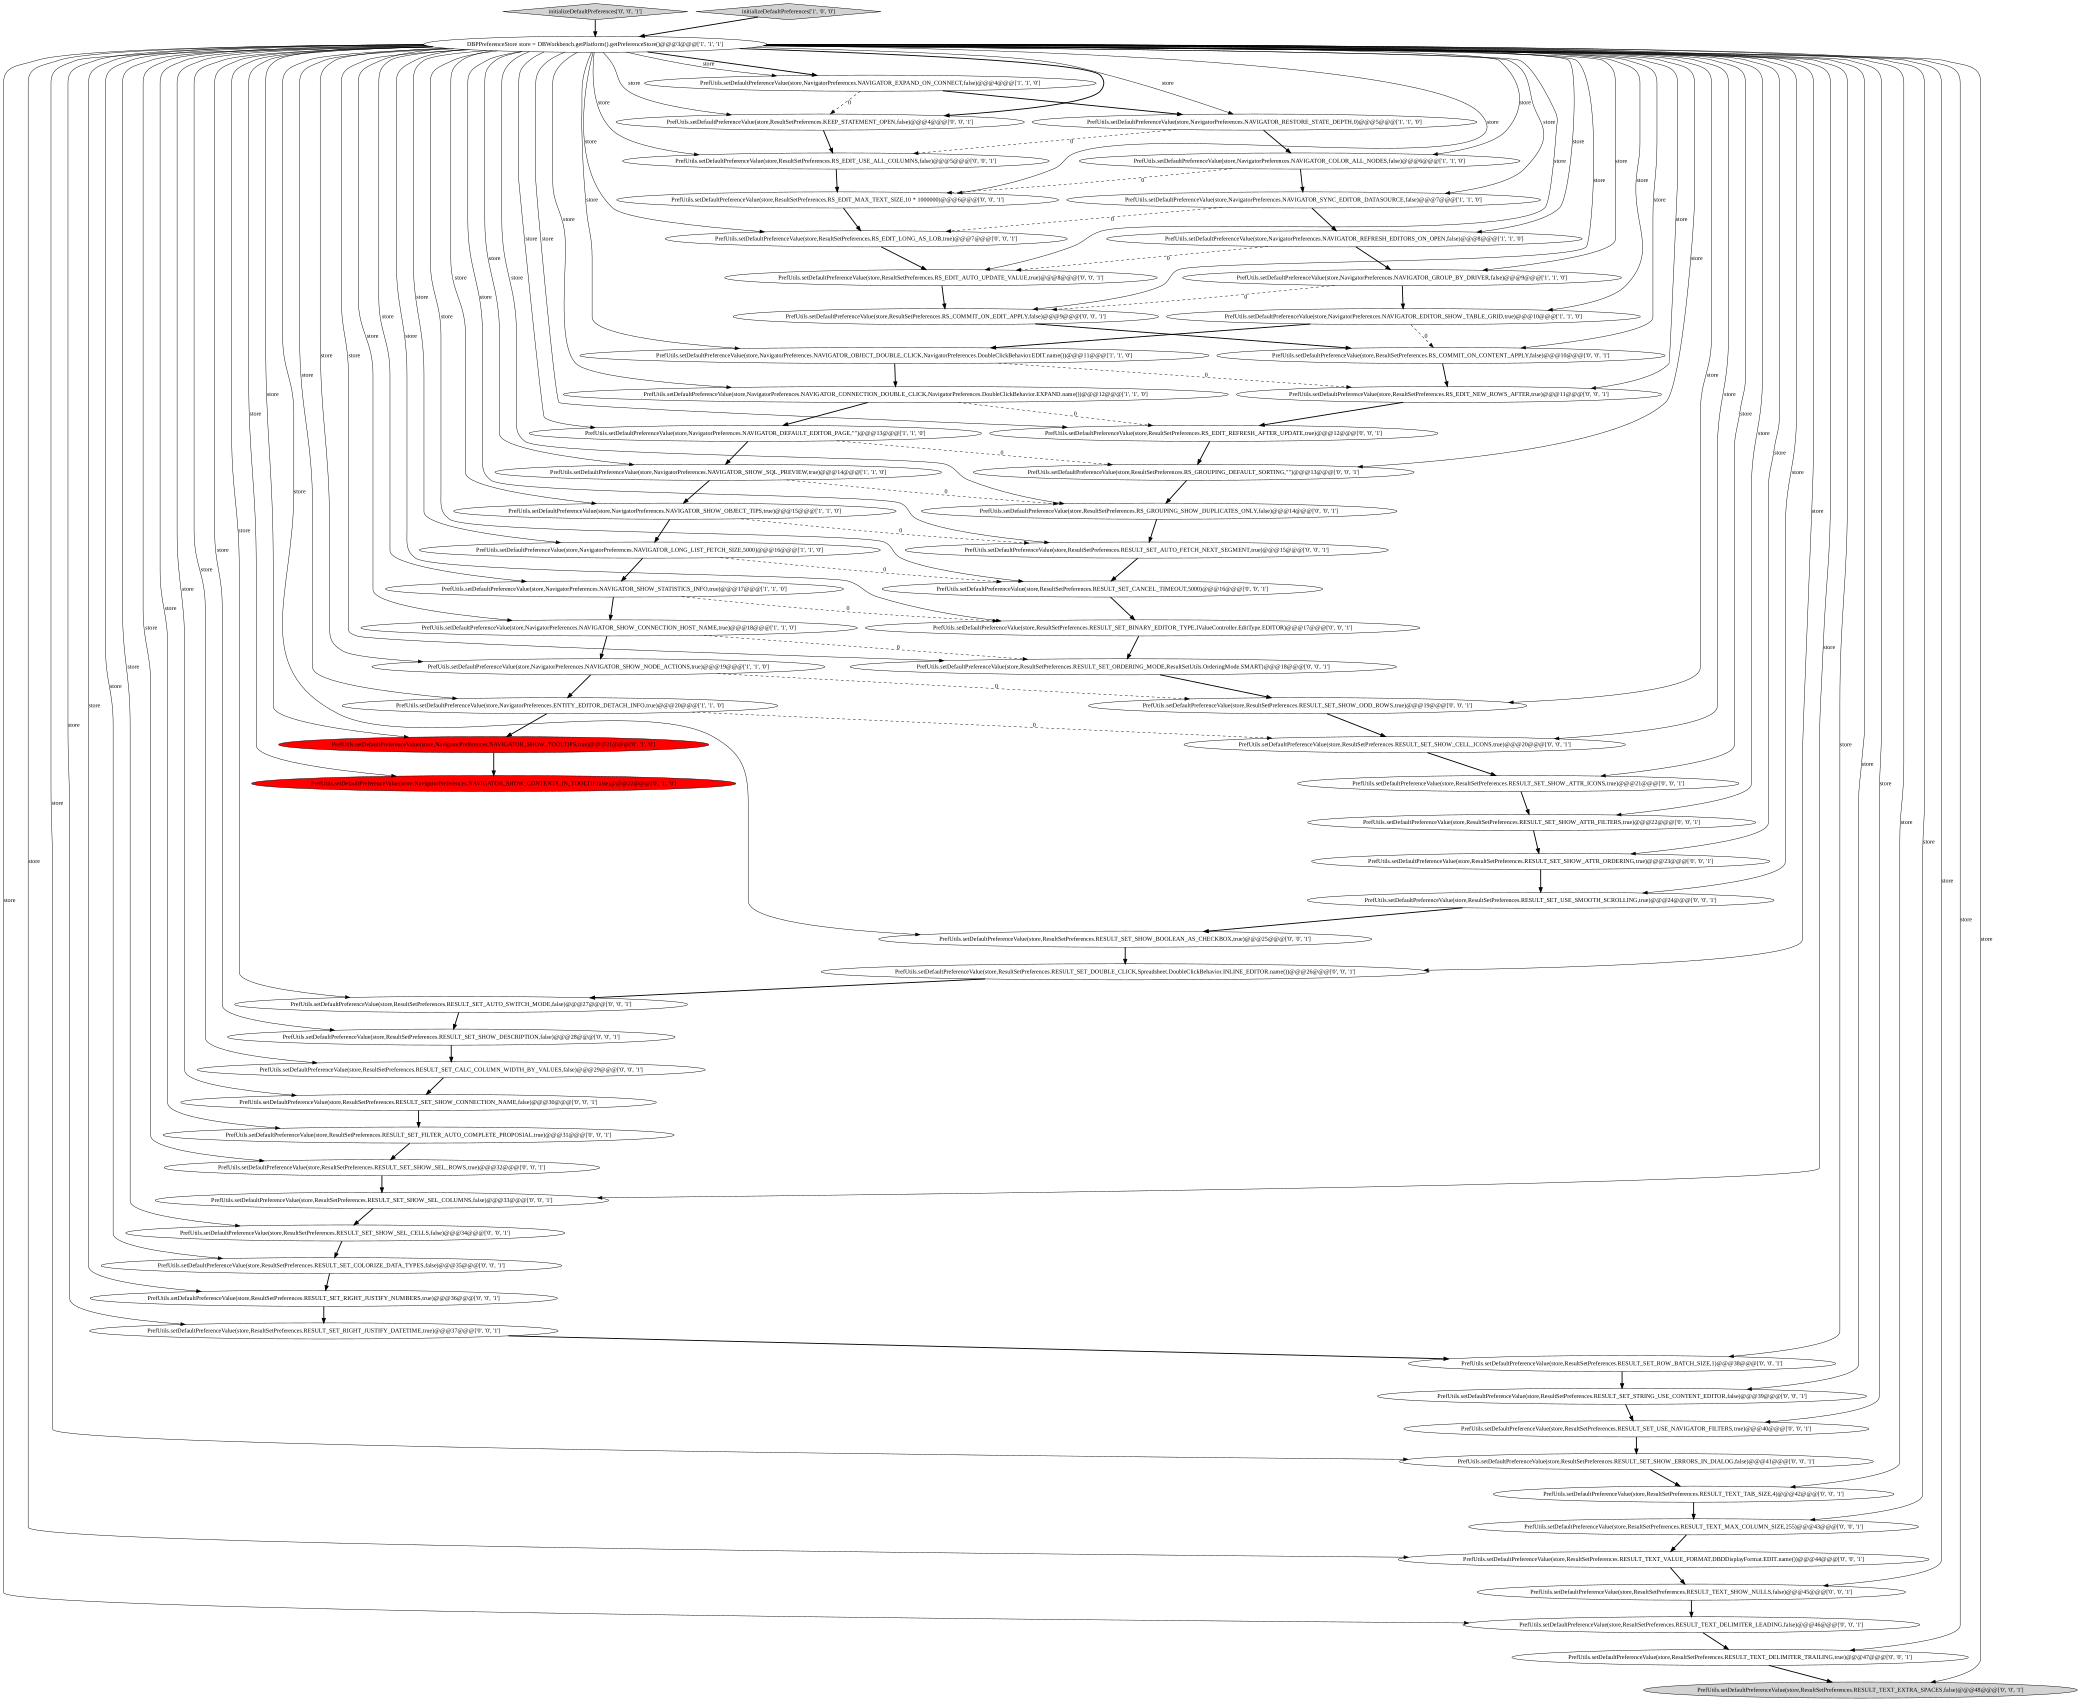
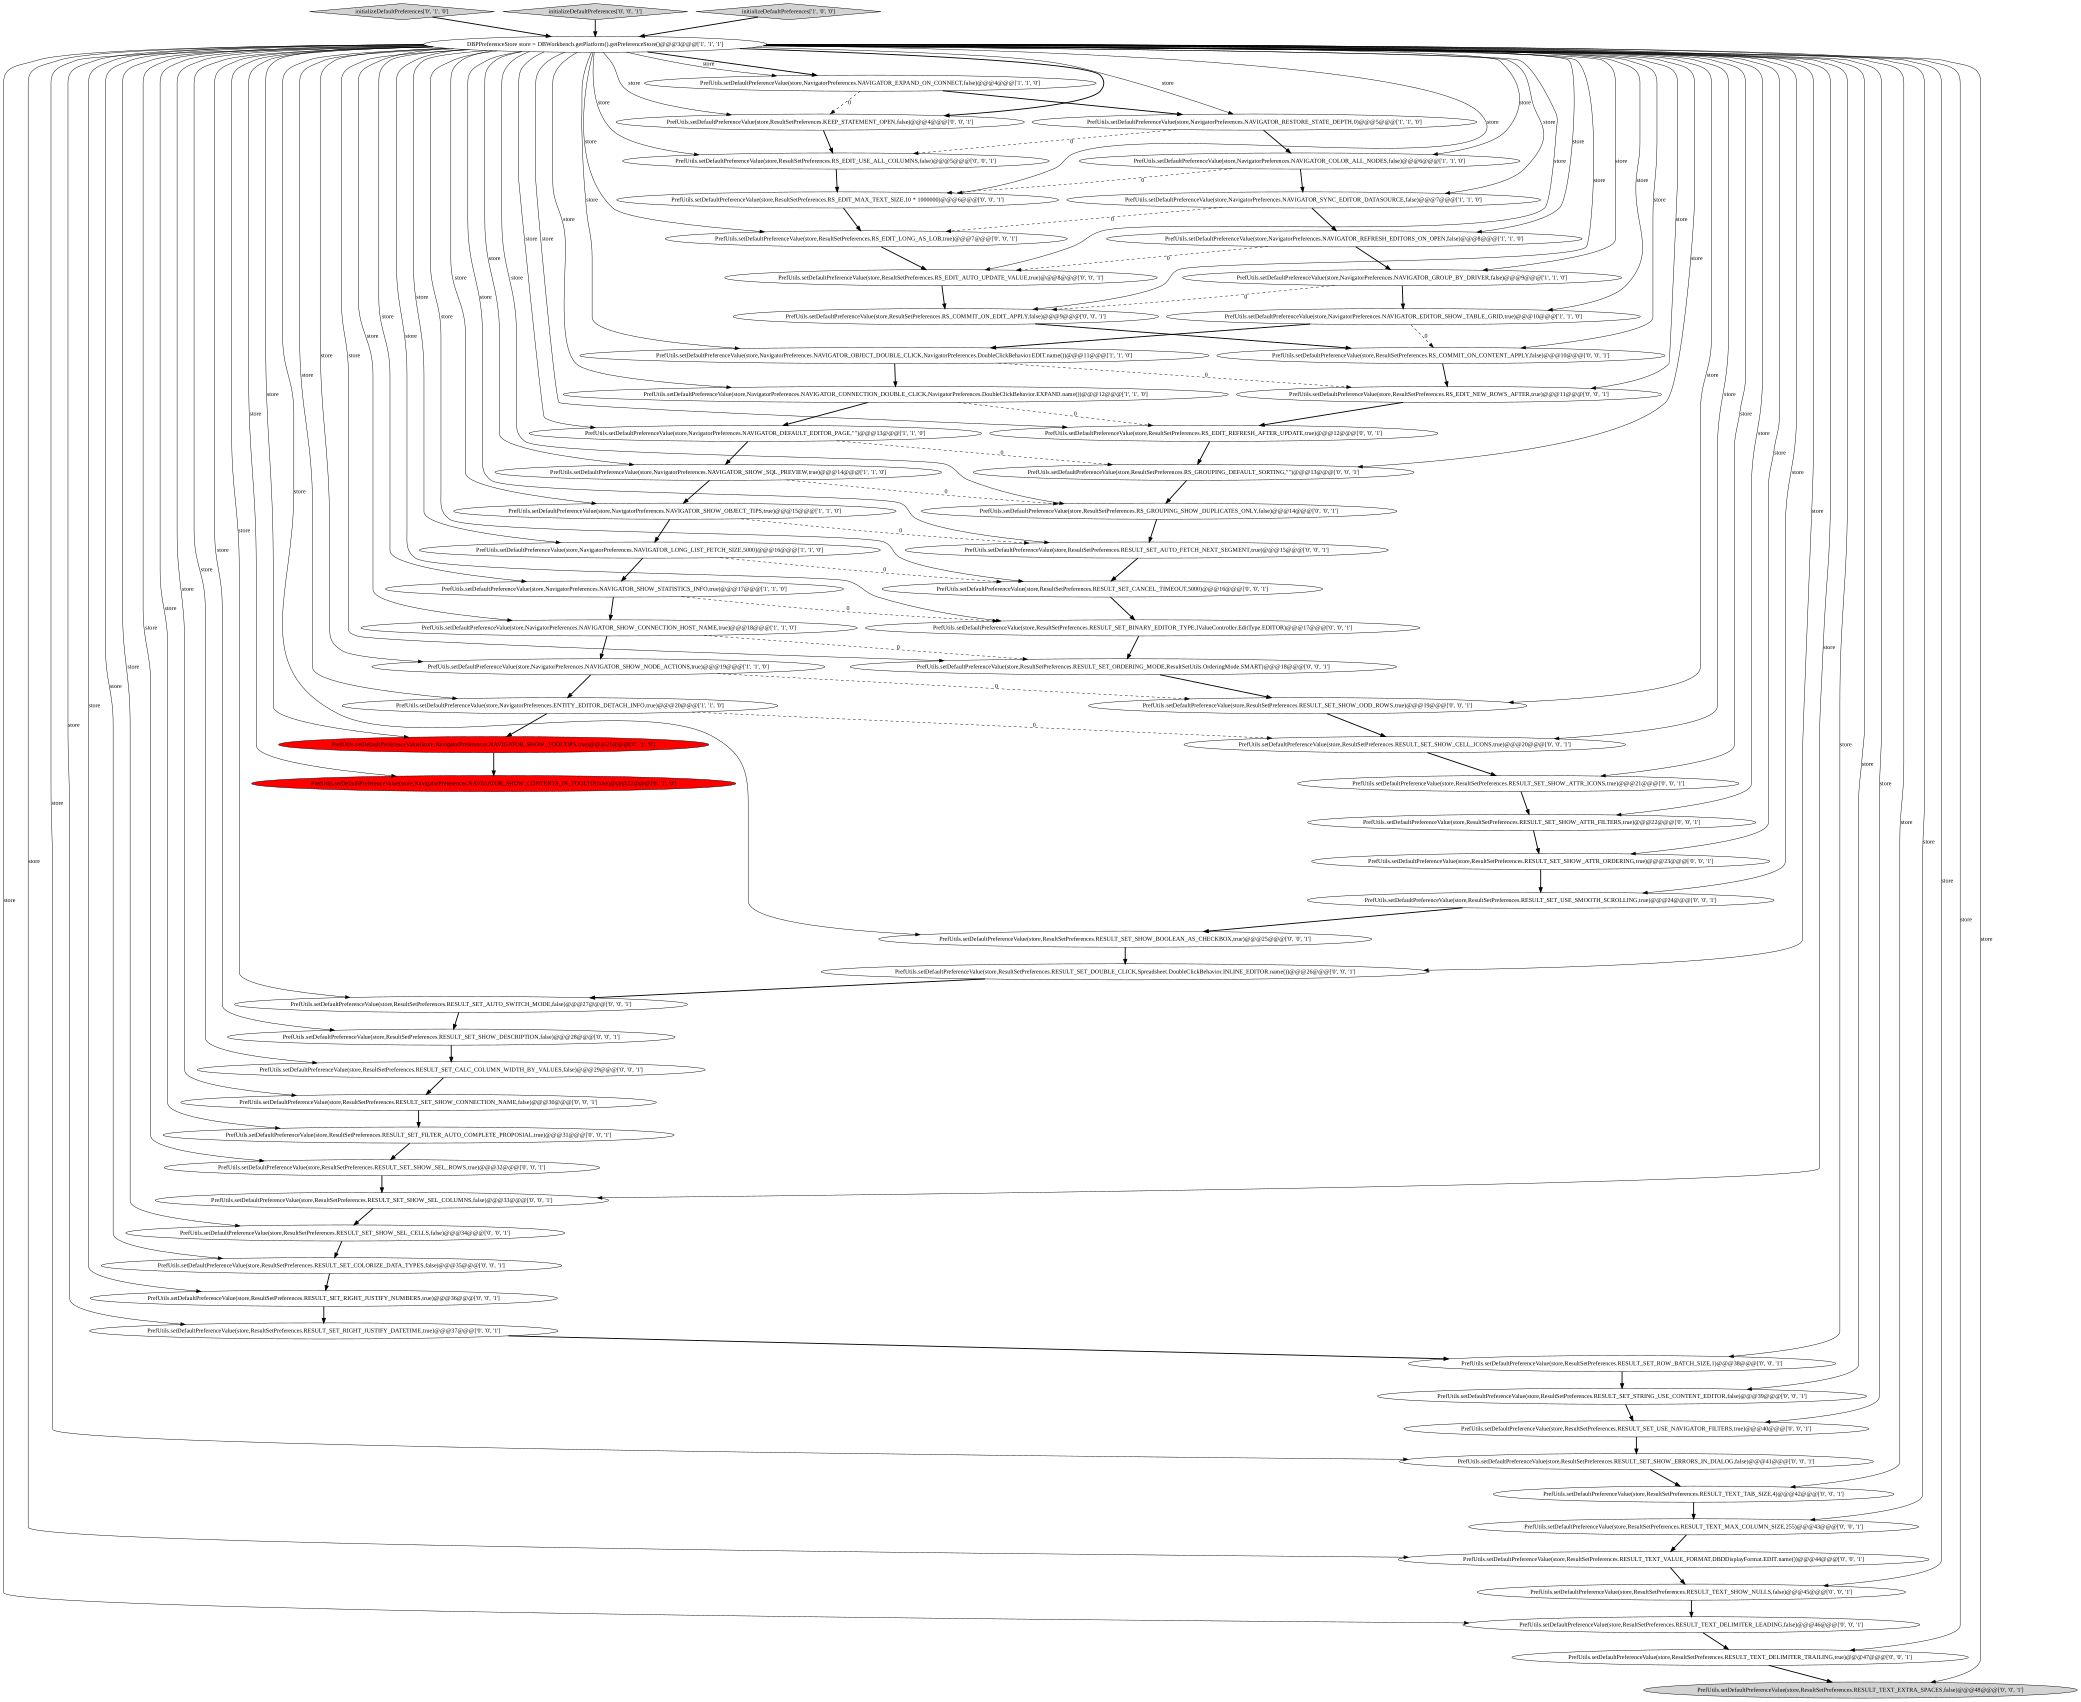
none -> (402, 12)
